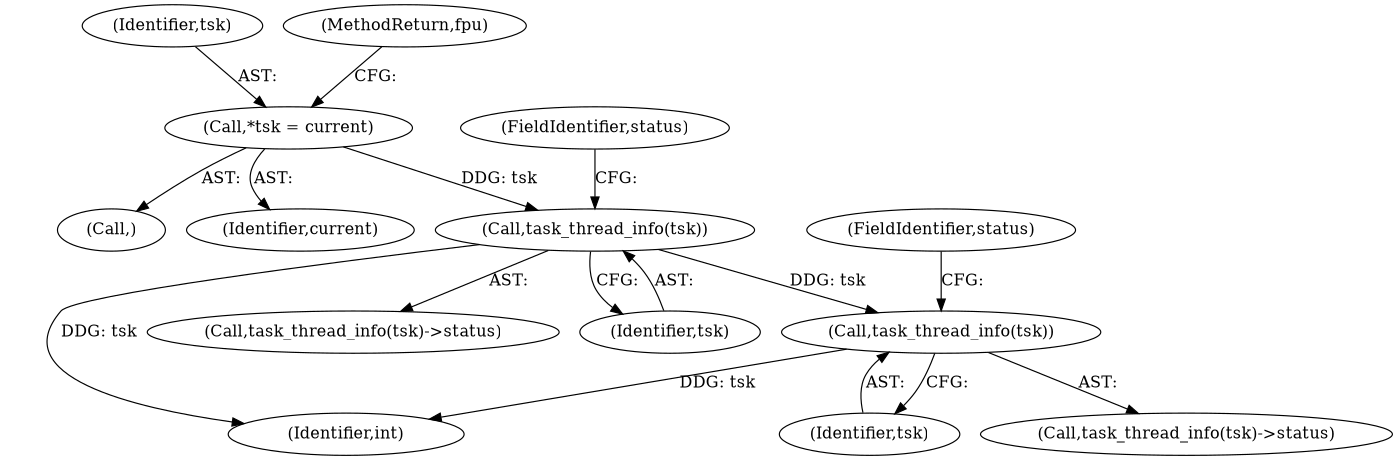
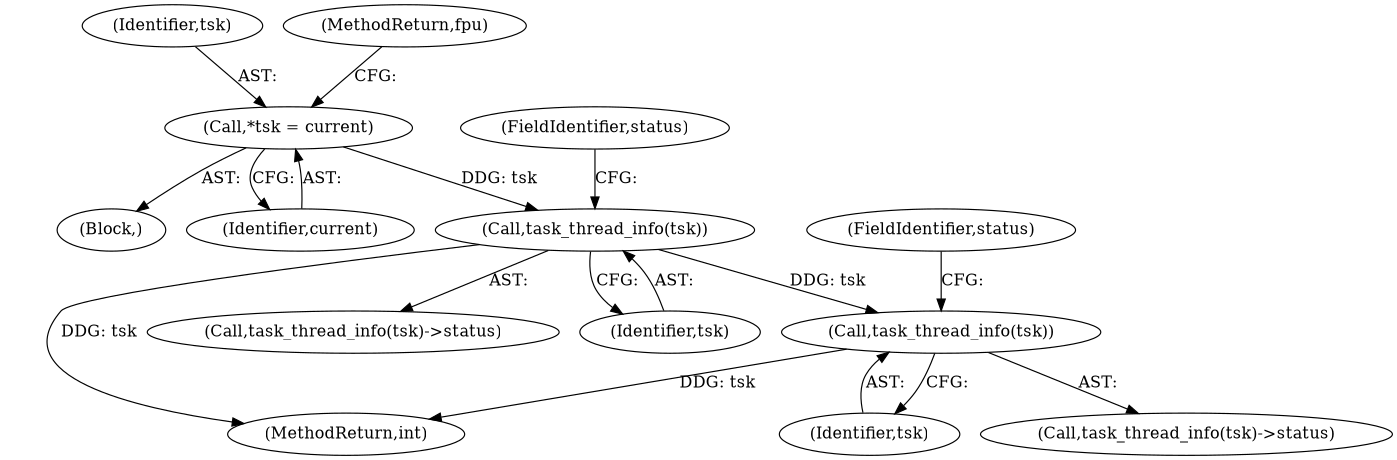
(276, 179) -> (276, 179)
none -> (302, 185)
(111, 230) -> (111, 230)
(346, 434) -> (346, 434)
